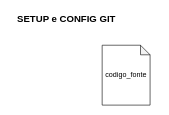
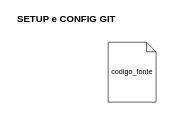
(126, 75) -> (132, 72)
